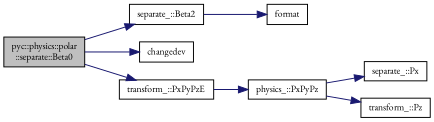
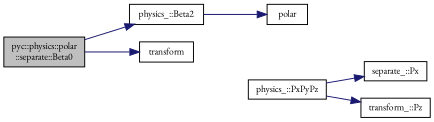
(167, 14) -> (167, 14)
(287, 14) -> (287, 14)
(167, 52) -> (167, 52)
(167, 90) -> none
